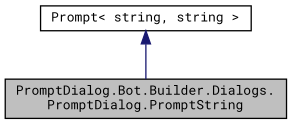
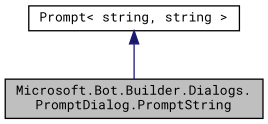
(146, 99) -> (134, 99)
